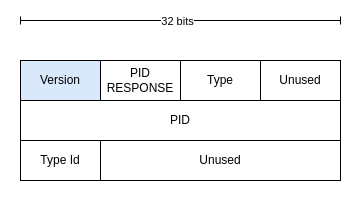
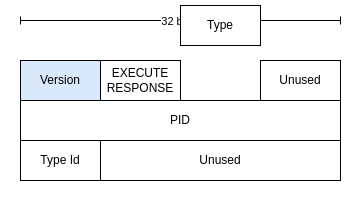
(141, 81) -> (141, 81)
(221, 81) -> (221, 26)
